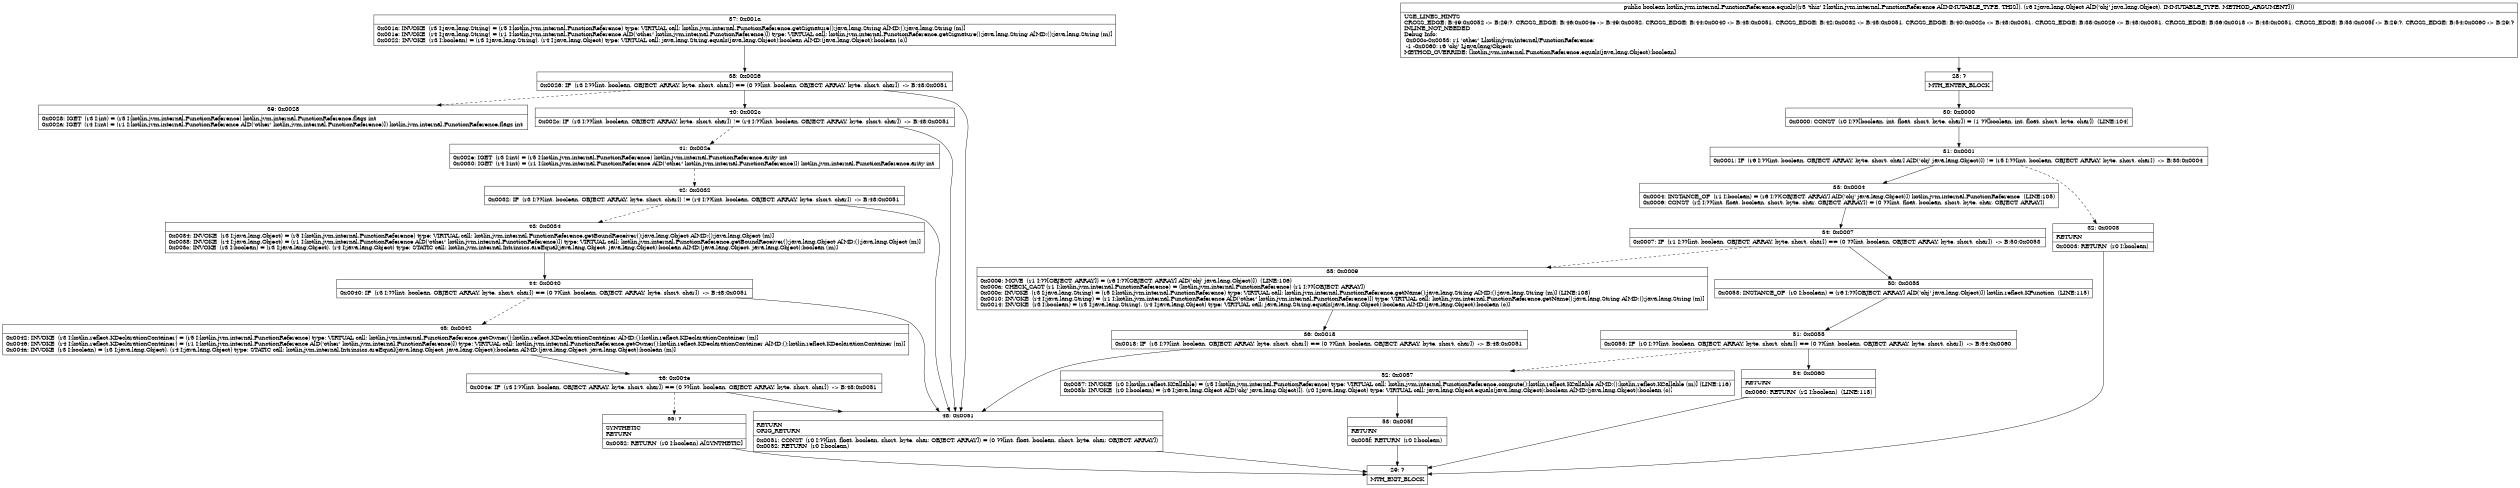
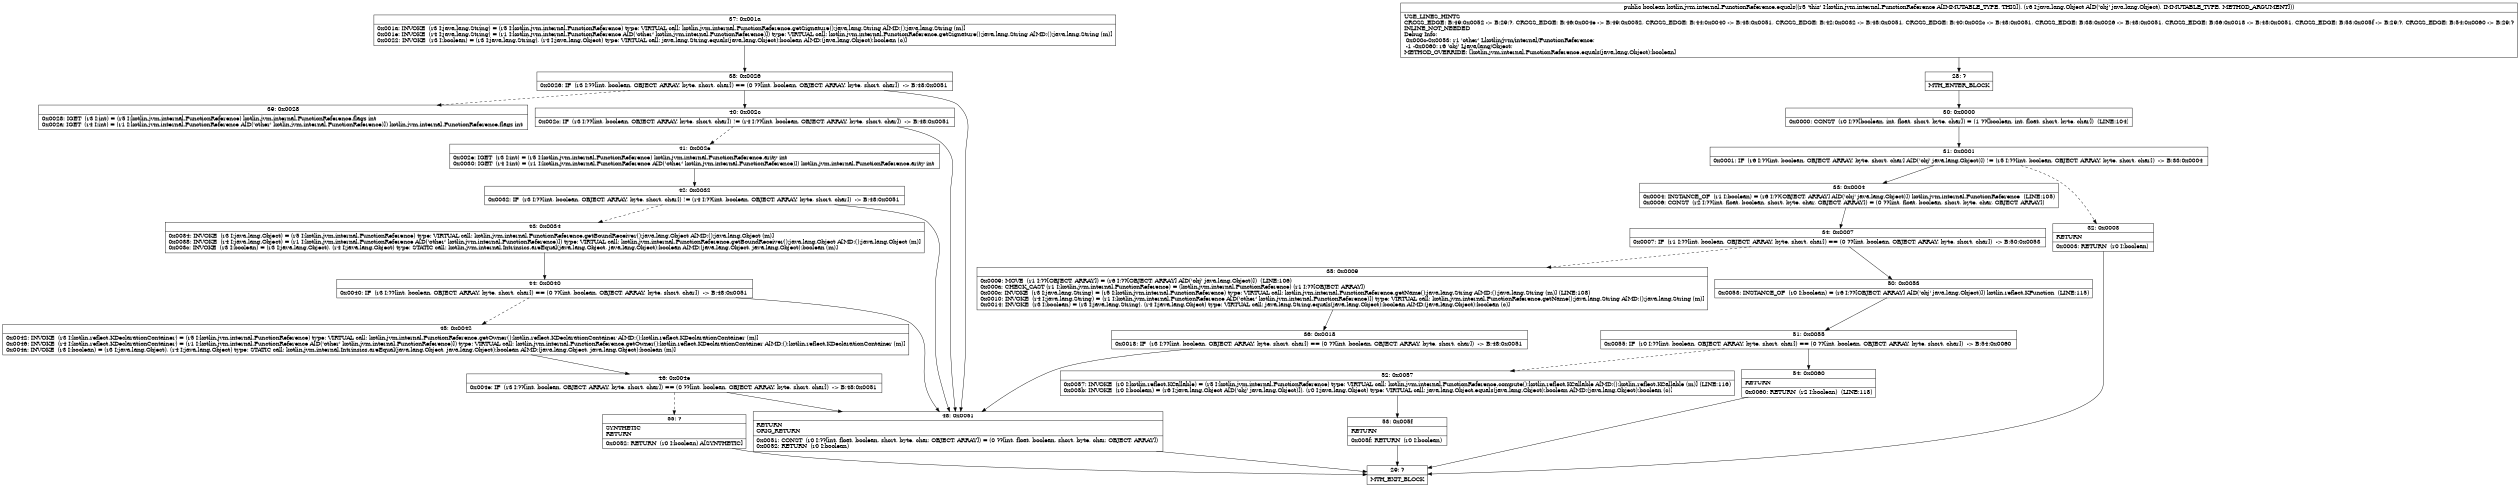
(695, 175) -> (695, 175)
